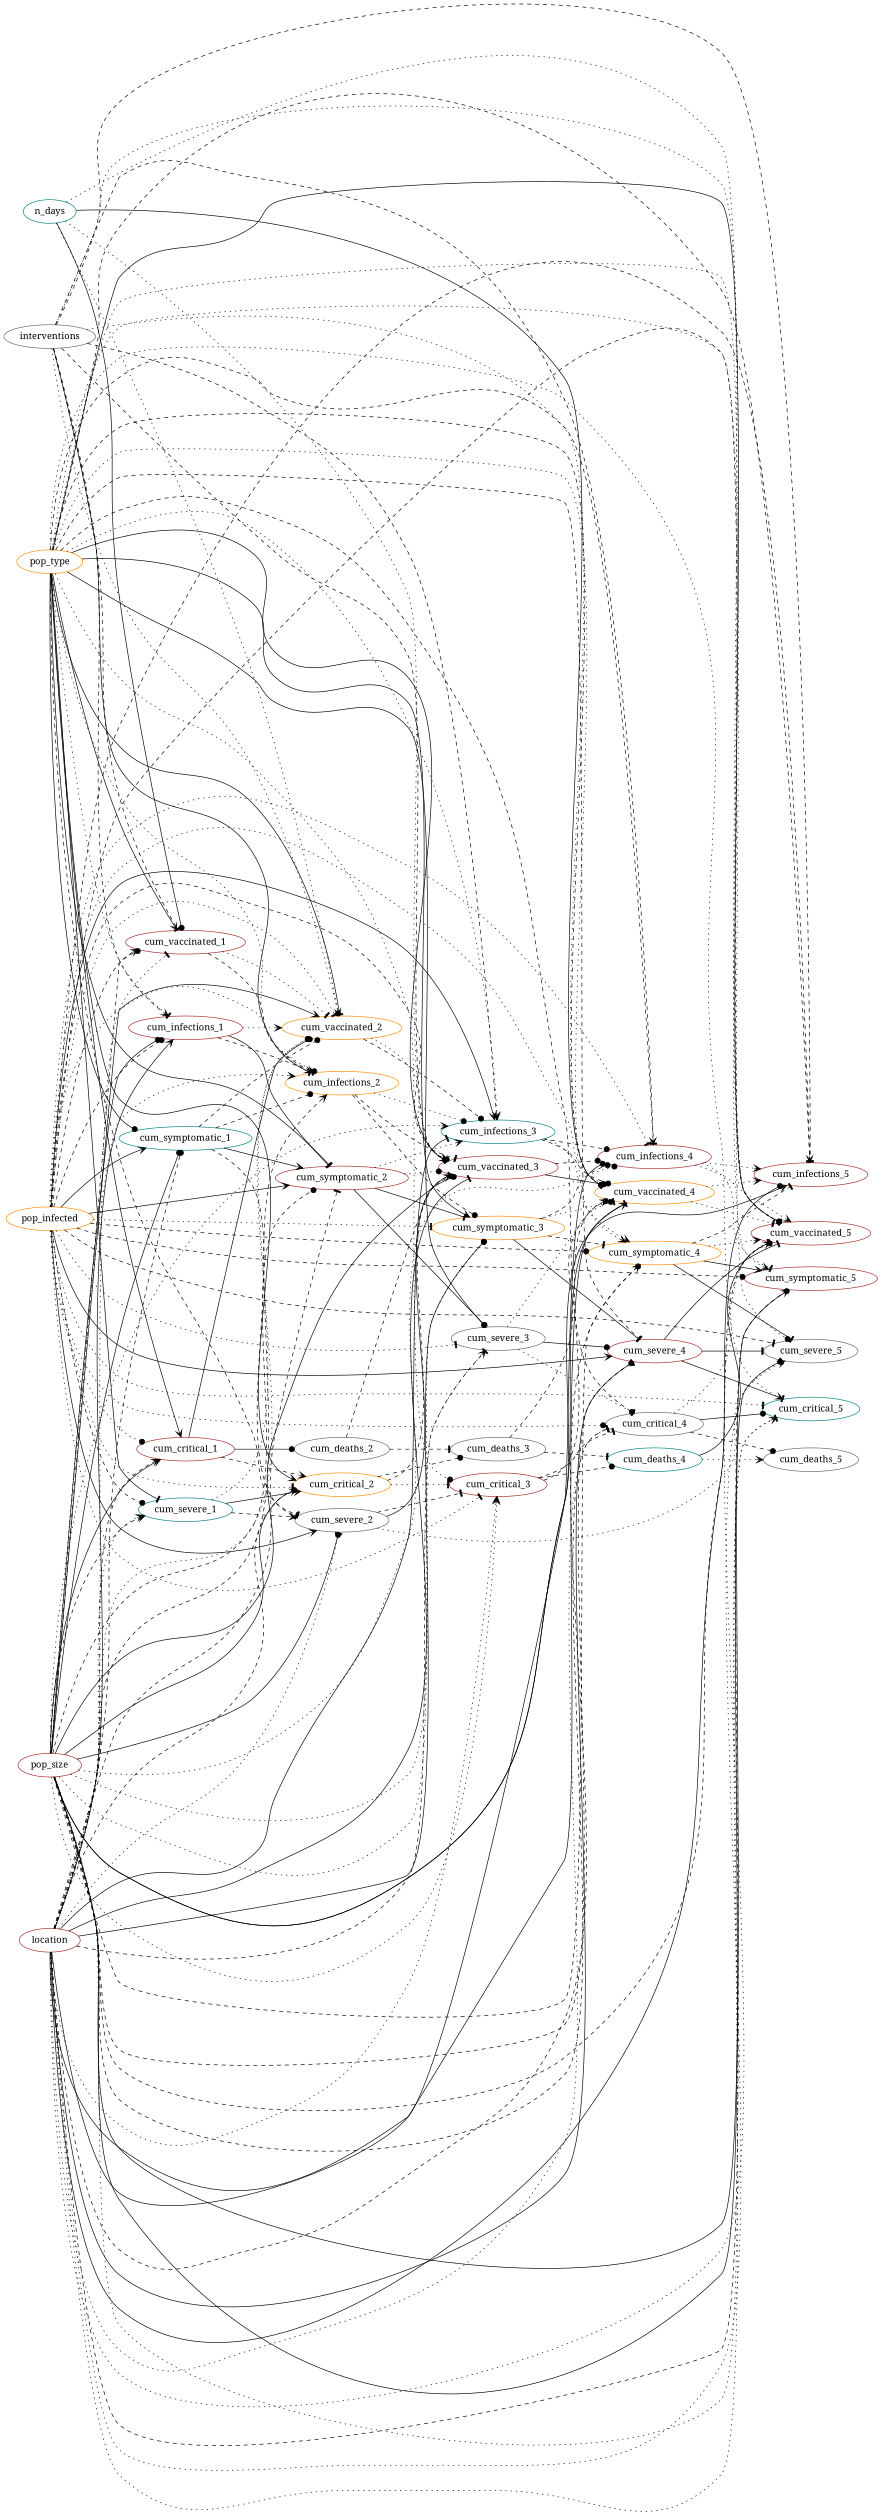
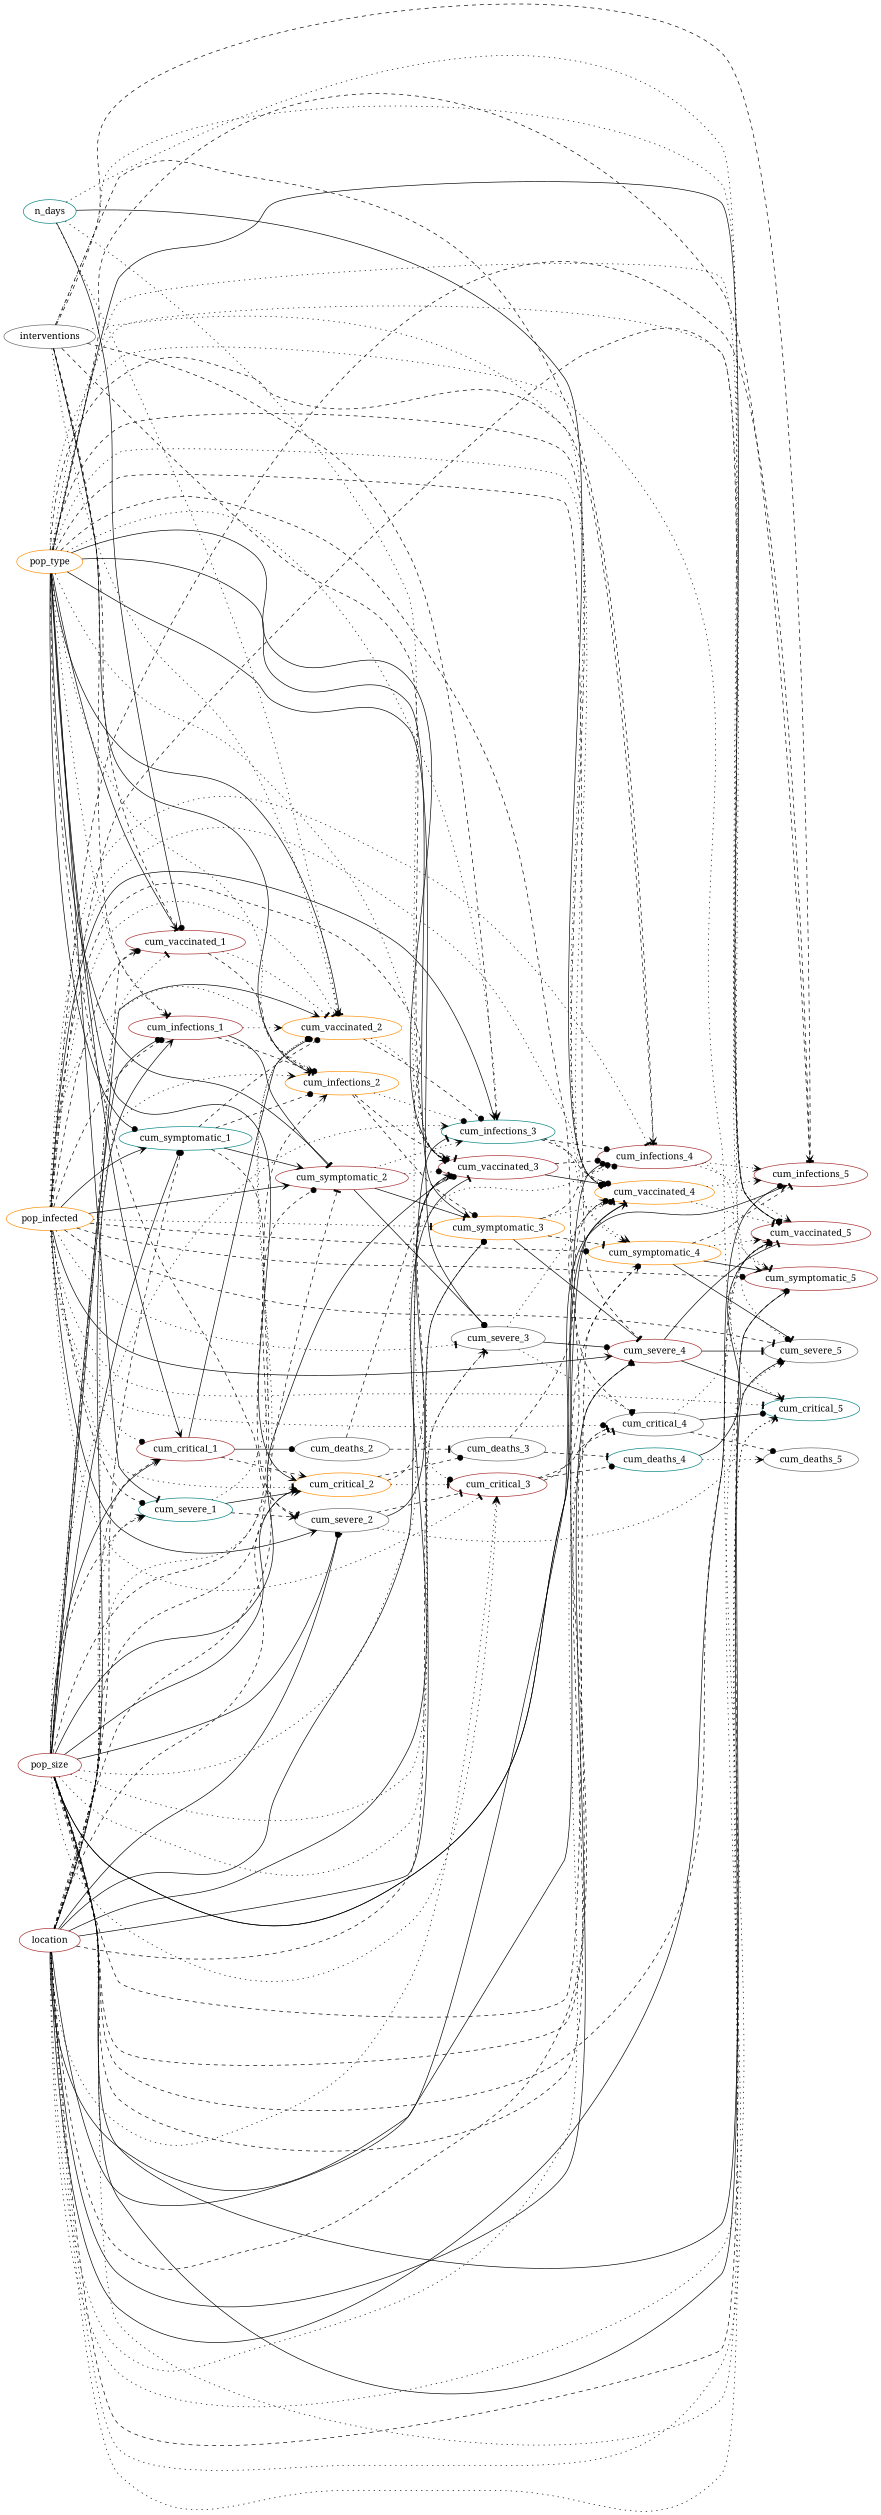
(241, 1763) -> (241, 1763)
